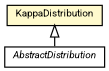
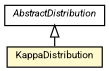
(55, 42) -> (55, 42)
